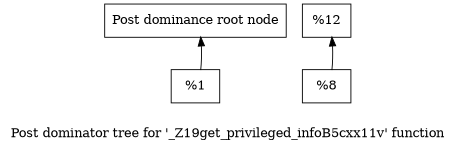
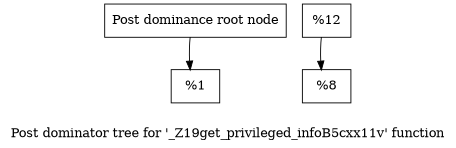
(201, 58) -> (189, 49)
(333, 58) -> (321, 49)
